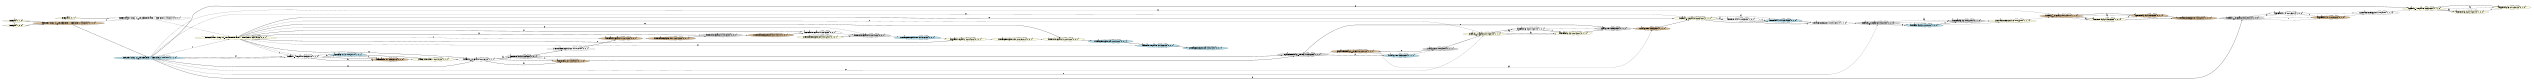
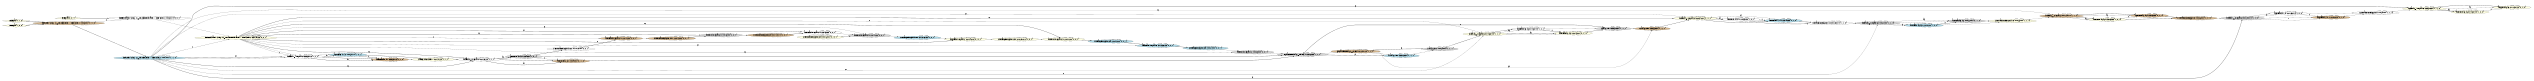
none -> (1253, 52)
(1405, 52) -> (1396, 49)
